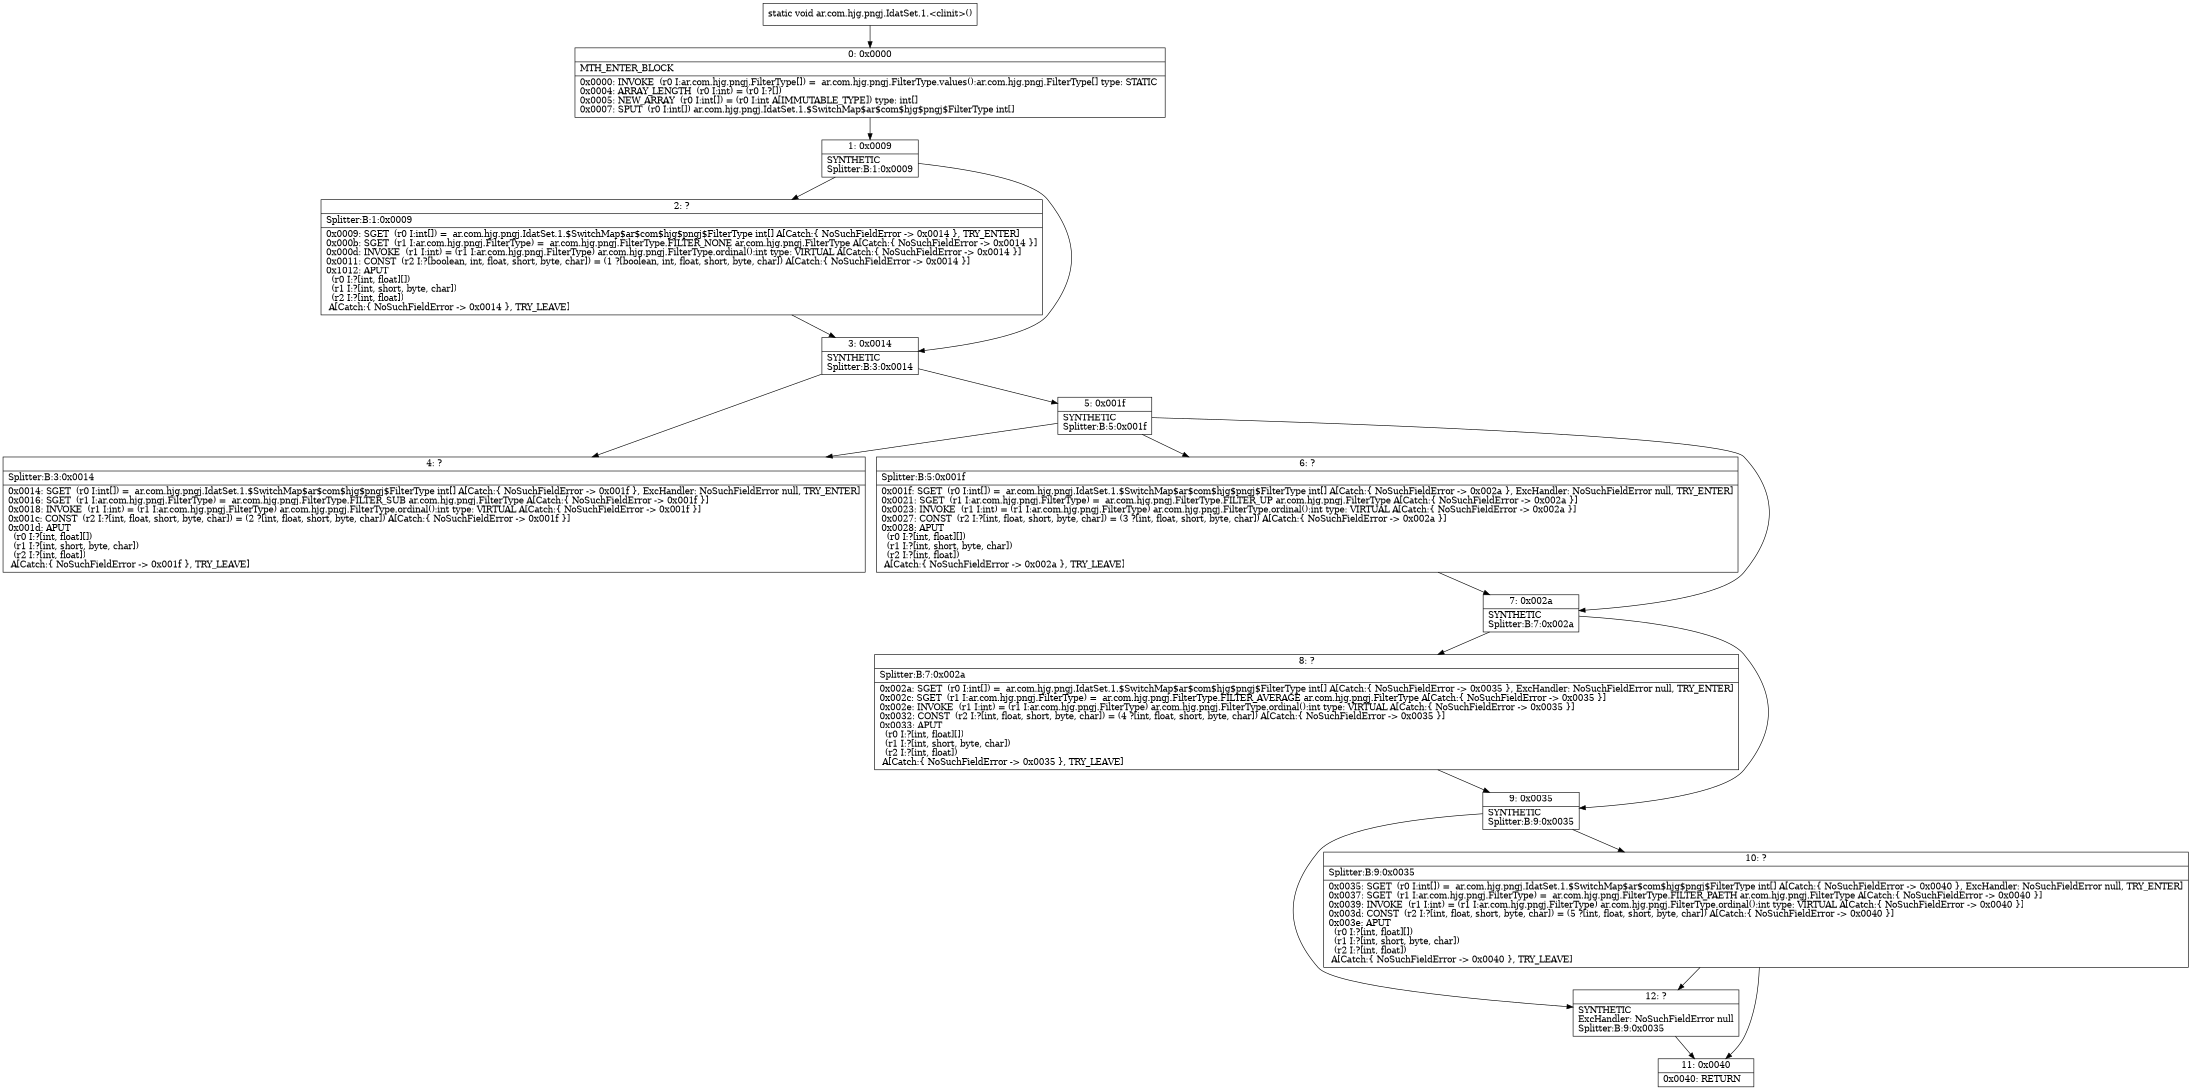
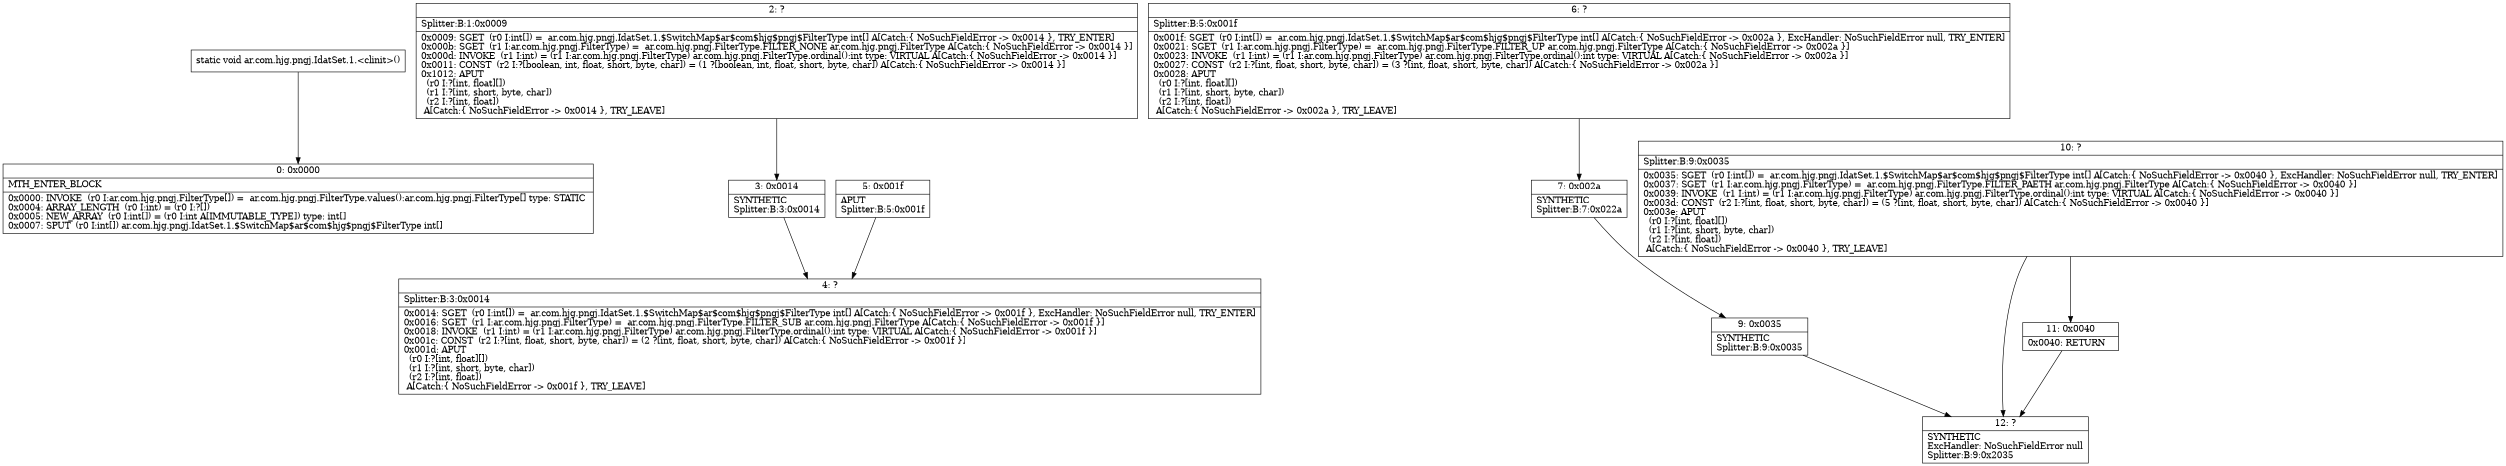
(870, 159) -> none
(985, 385) -> none
(1090, 418) -> (853, 201)
(1596, 437) -> none
(1163, 444) -> none
(1531, 625) -> (1579, 210)
(1307, 712) -> none
(1596, 840) -> none
(1621, 1029) -> (1971, 456)
(1683, 1045) -> (2043, 381)
